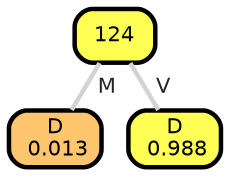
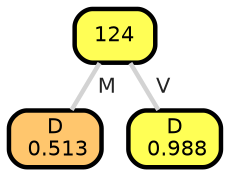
(55, 139) -> (55, 139)
